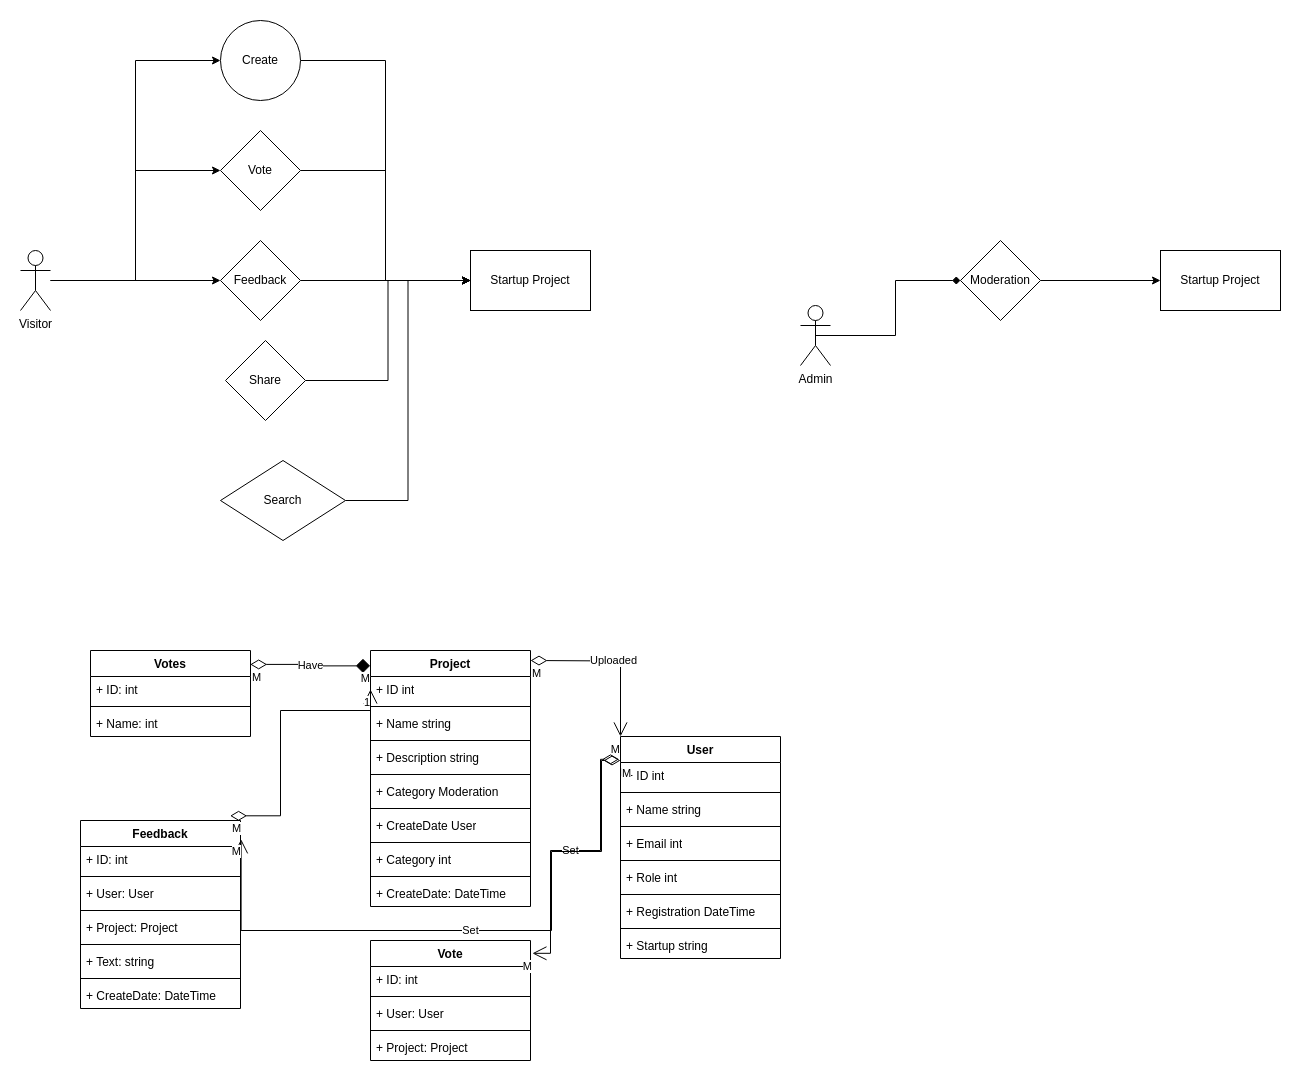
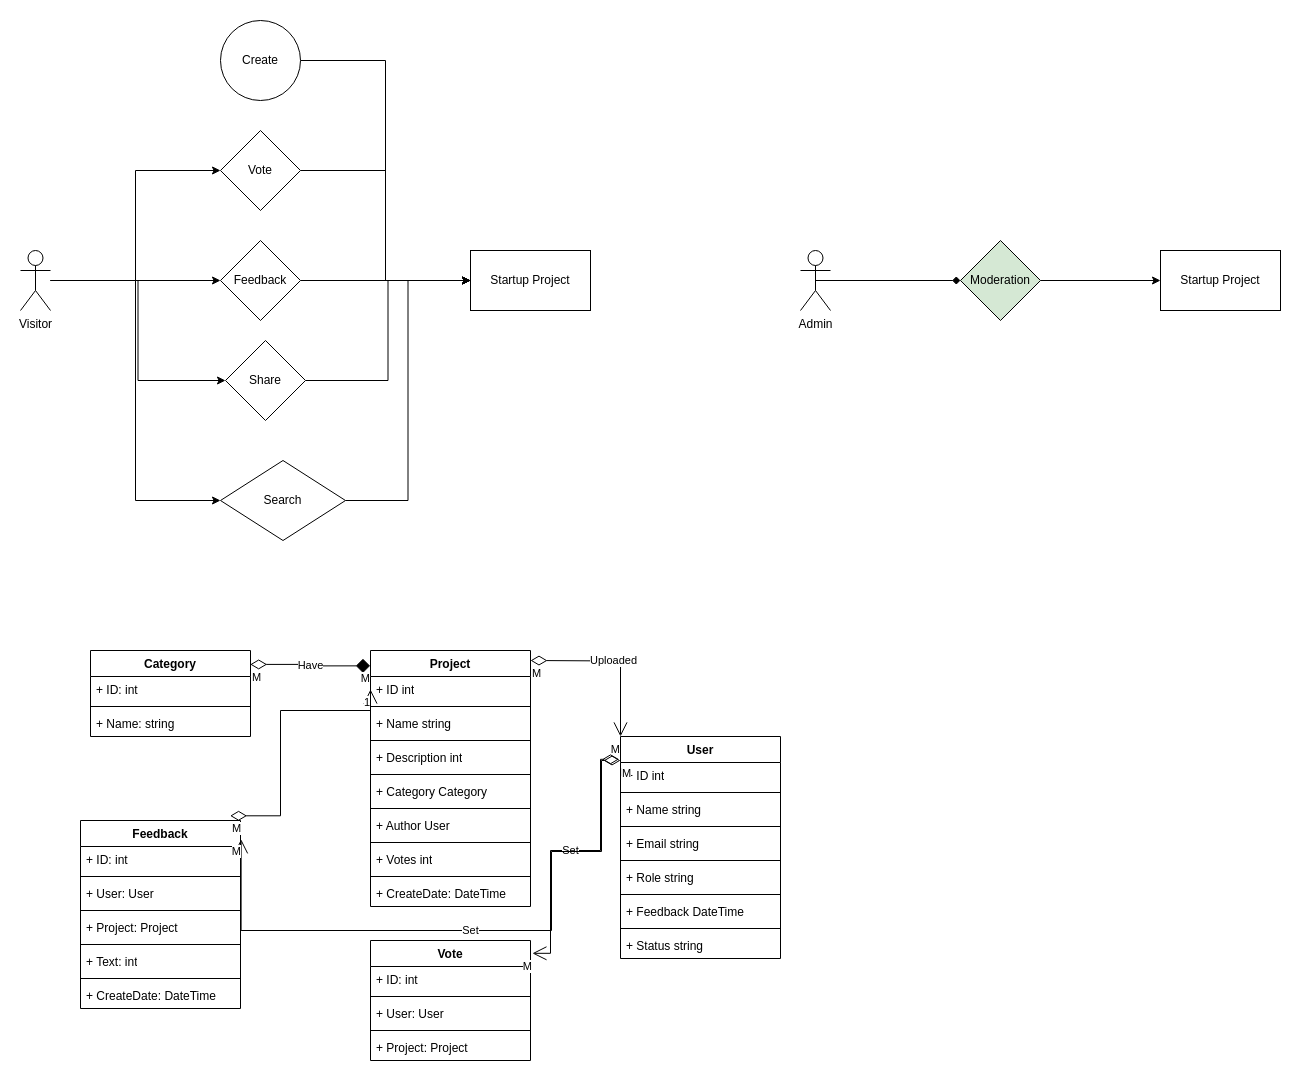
(136, 76) -> none
(1001, 281) -> (1001, 281)
(816, 336) -> (816, 281)
none -> (138, 372)
none -> (136, 430)
(171, 665) -> (171, 665)
(127, 725) -> (137, 725)
(436, 759) -> (426, 759)
(442, 793) -> (437, 793)
(431, 827) -> (417, 827)
(656, 845) -> (666, 845)
(419, 861) -> (409, 861)
(654, 879) -> (664, 879)
(696, 913) -> (686, 913)
(676, 947) -> (672, 947)
(127, 963) -> (117, 963)
